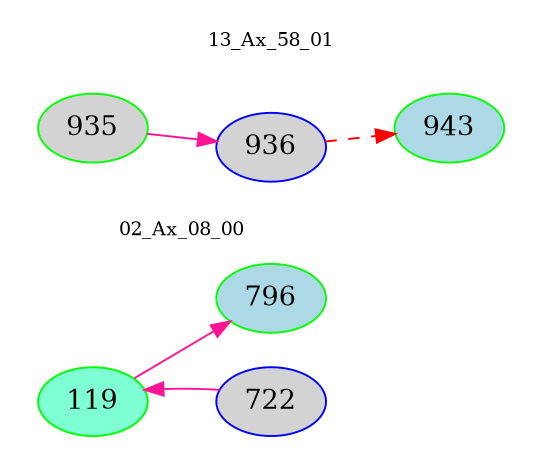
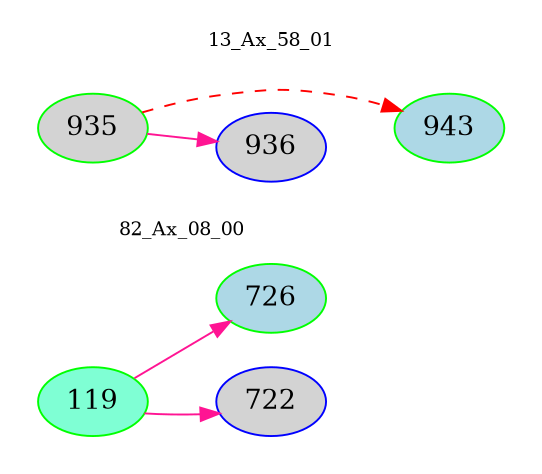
(351, 139) -> (262, 91)
(182, 230) -> (182, 230)
(271, 298) -> (271, 298)
(192, 389) -> (172, 414)
